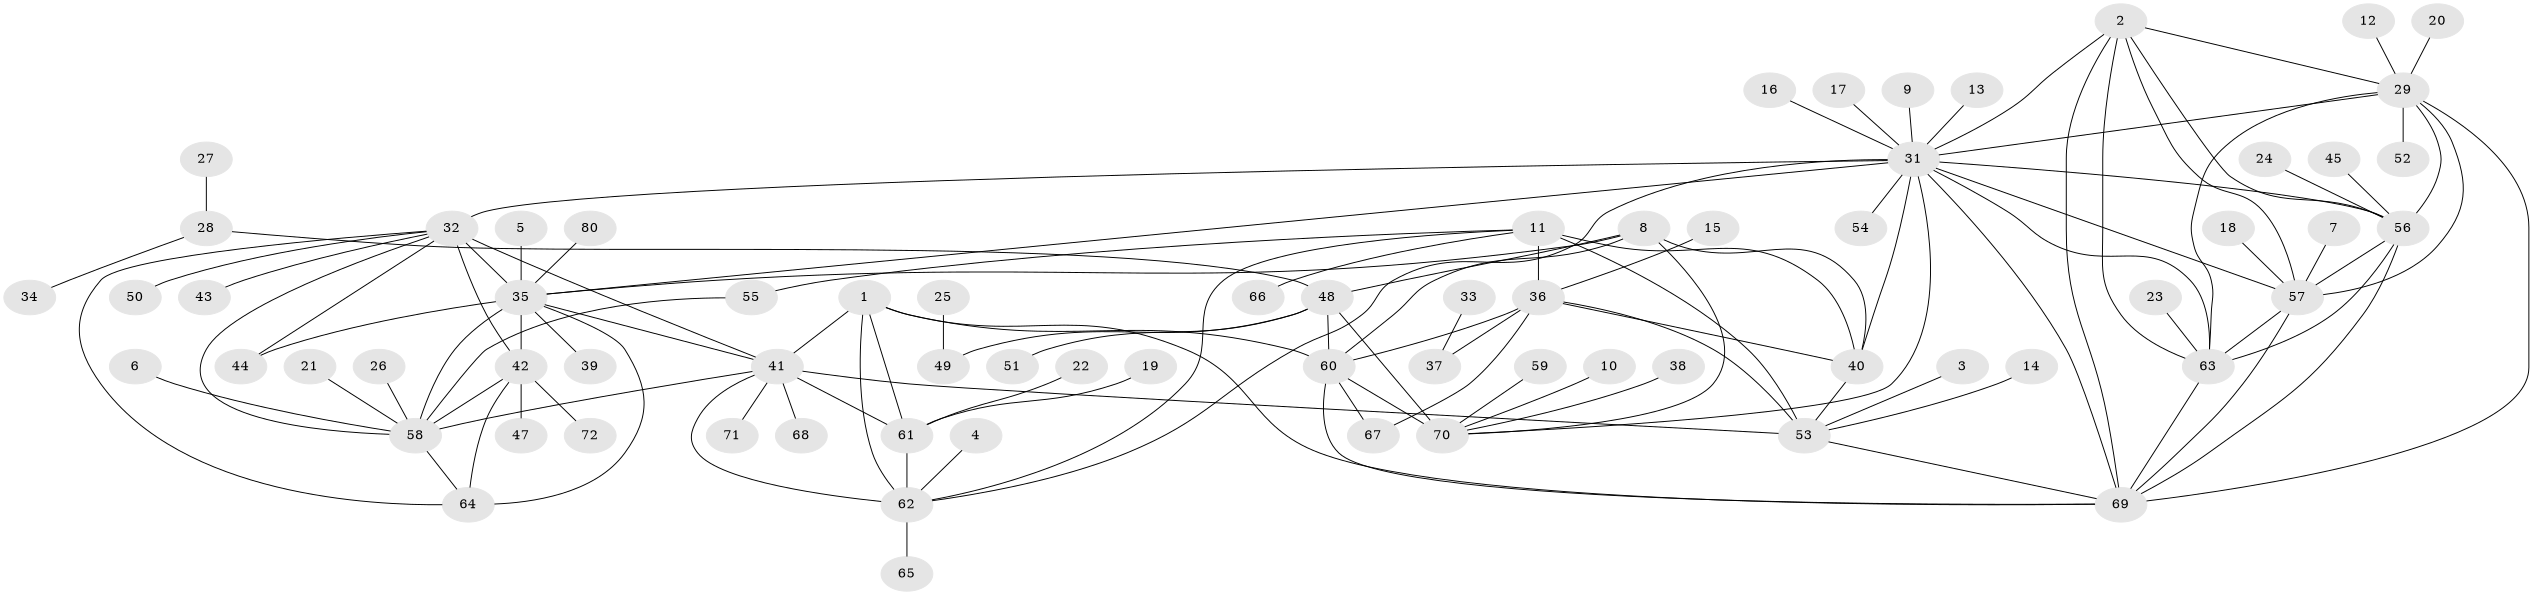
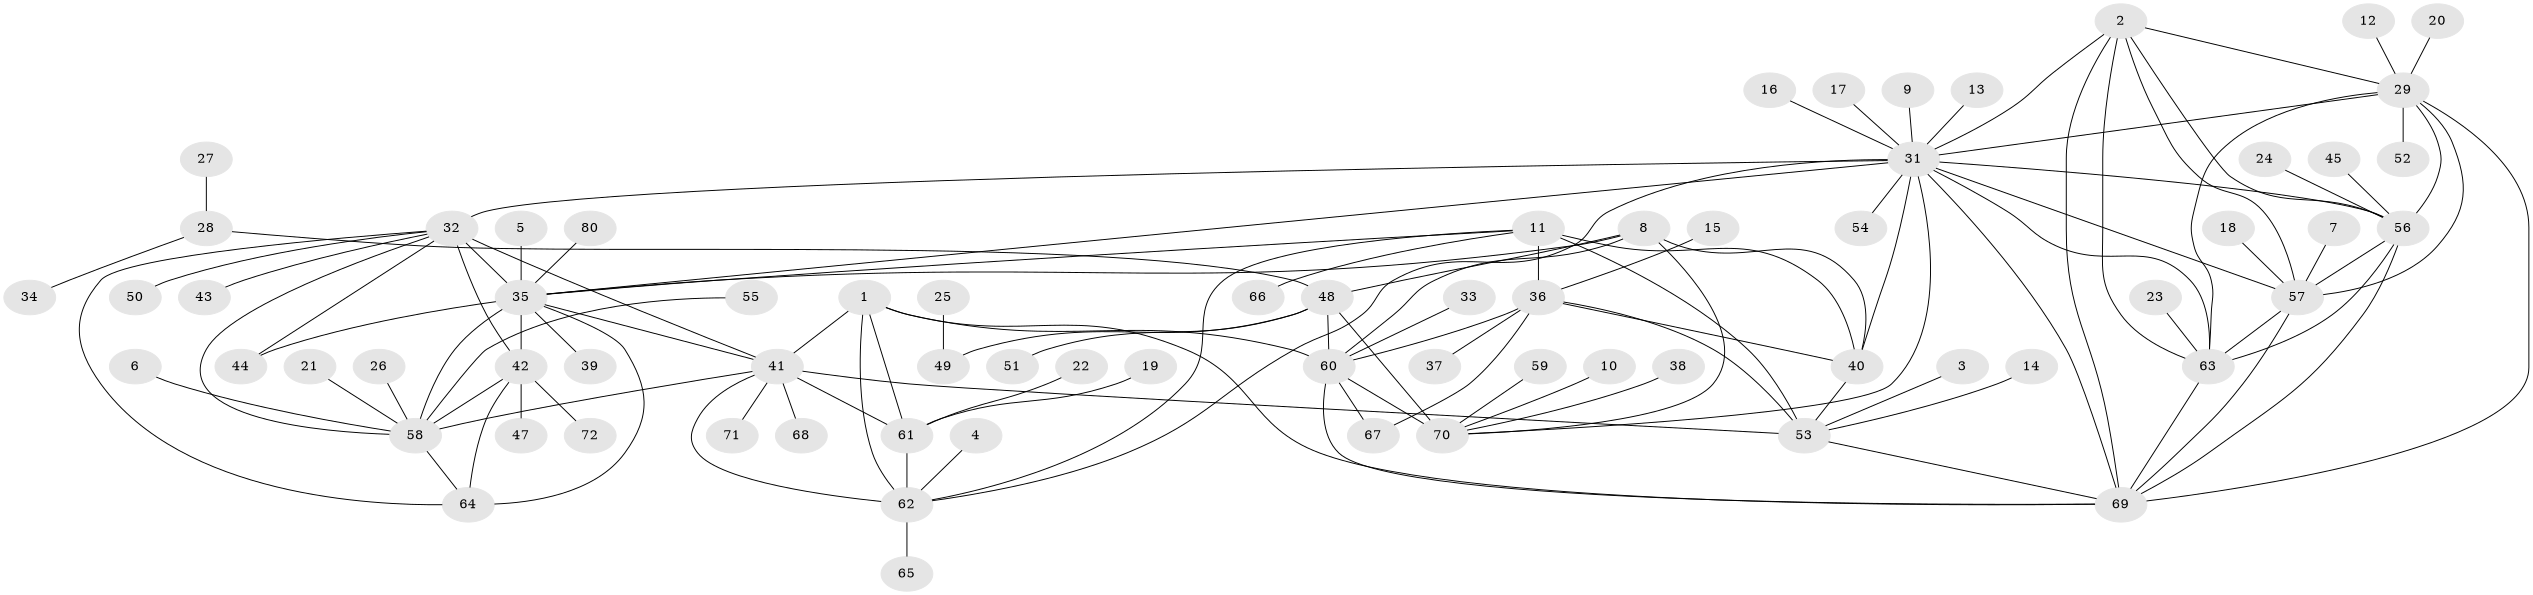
(1143, 248) -> (1005, 261)
(1456, 325) -> (1399, 332)
